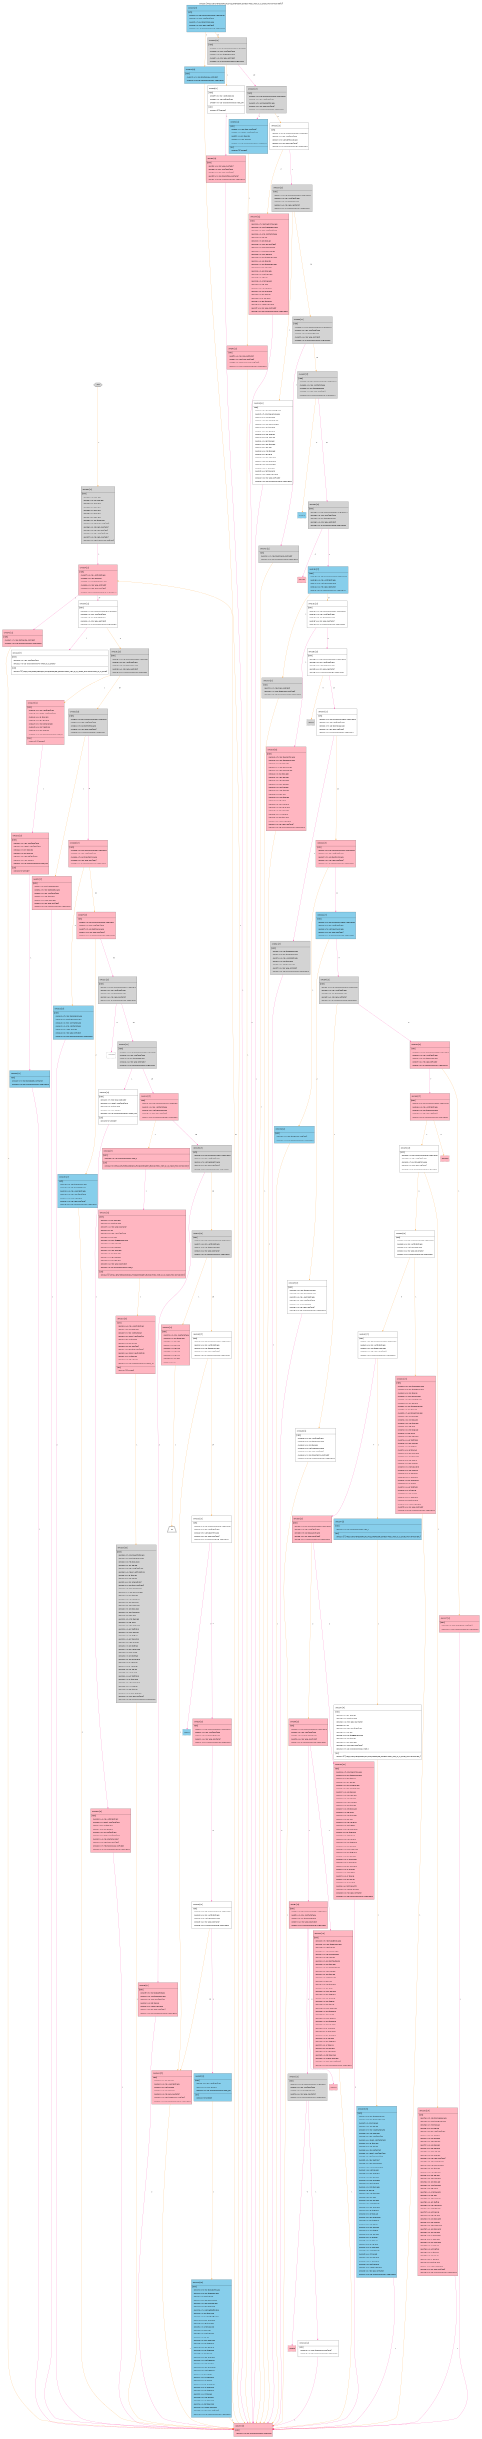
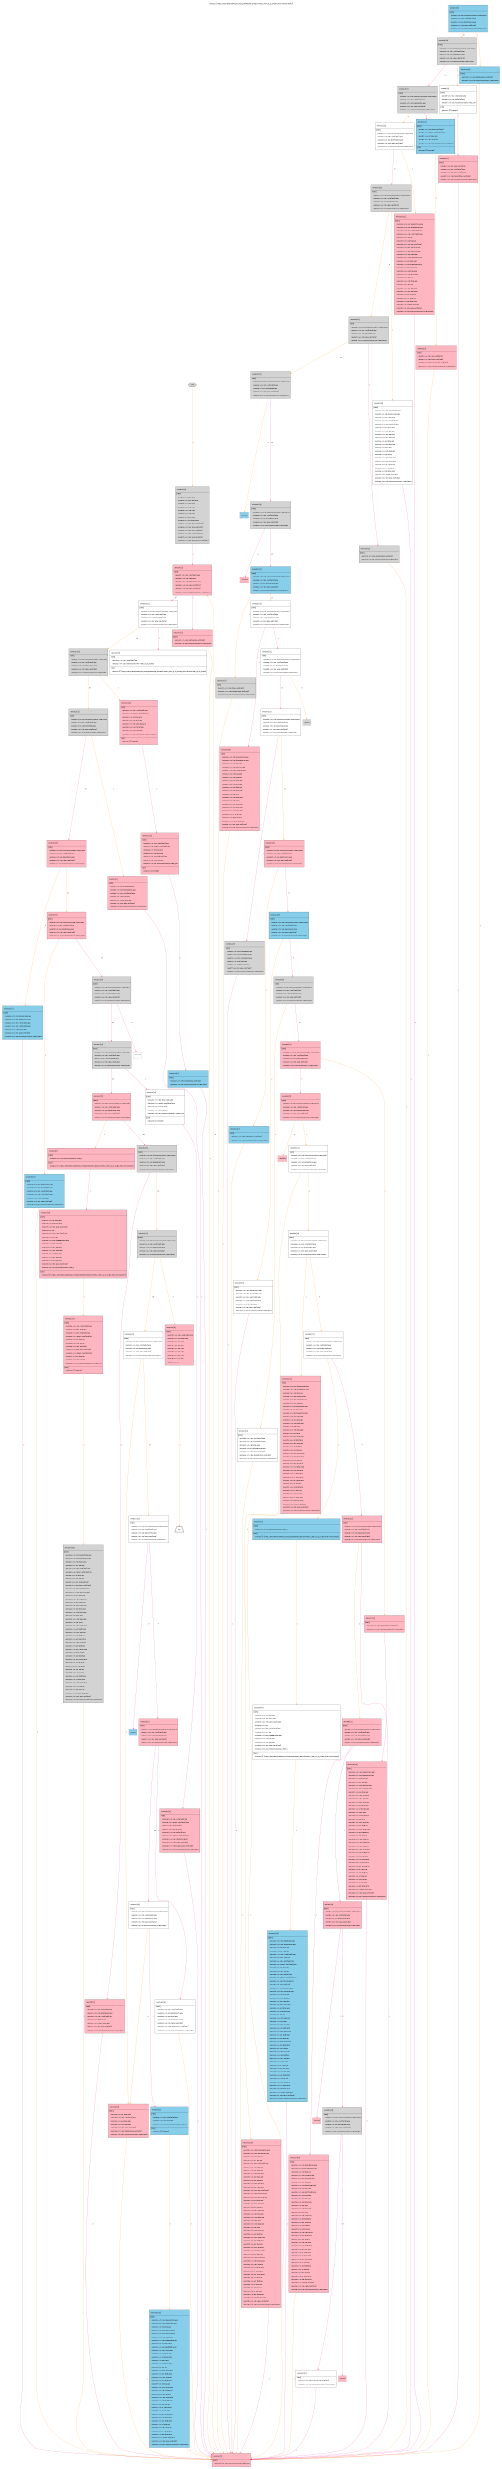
none -> (175, 2016)
